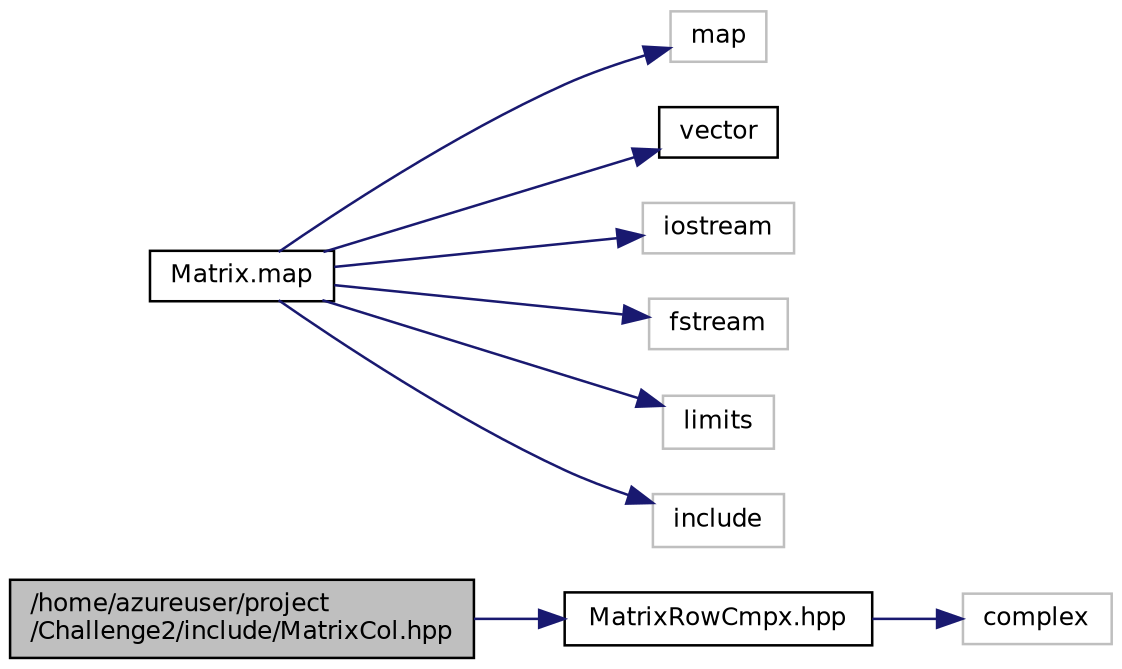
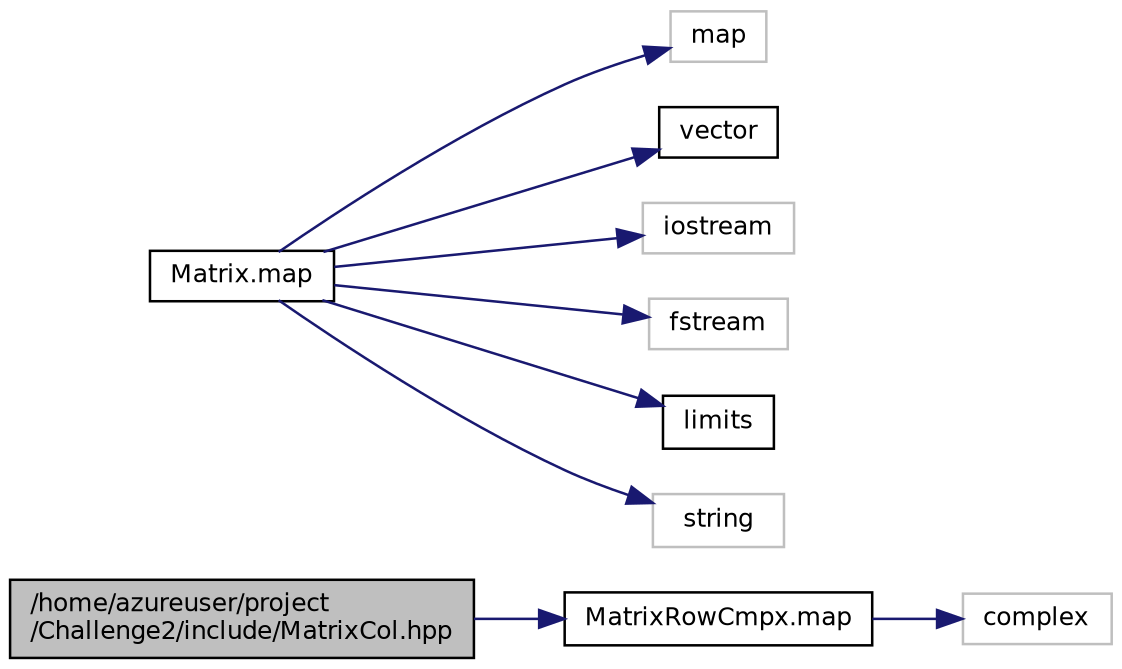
(718, 422) -> (718, 422)
(718, 521) -> (718, 521)
(718, 619) -> (718, 619)
